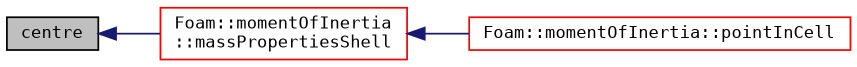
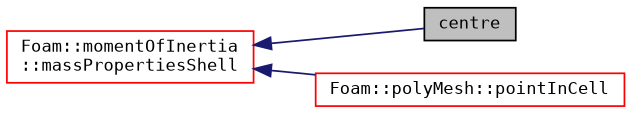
(138, 34) -> (348, 36)
(660, 34) -> (470, 90)
